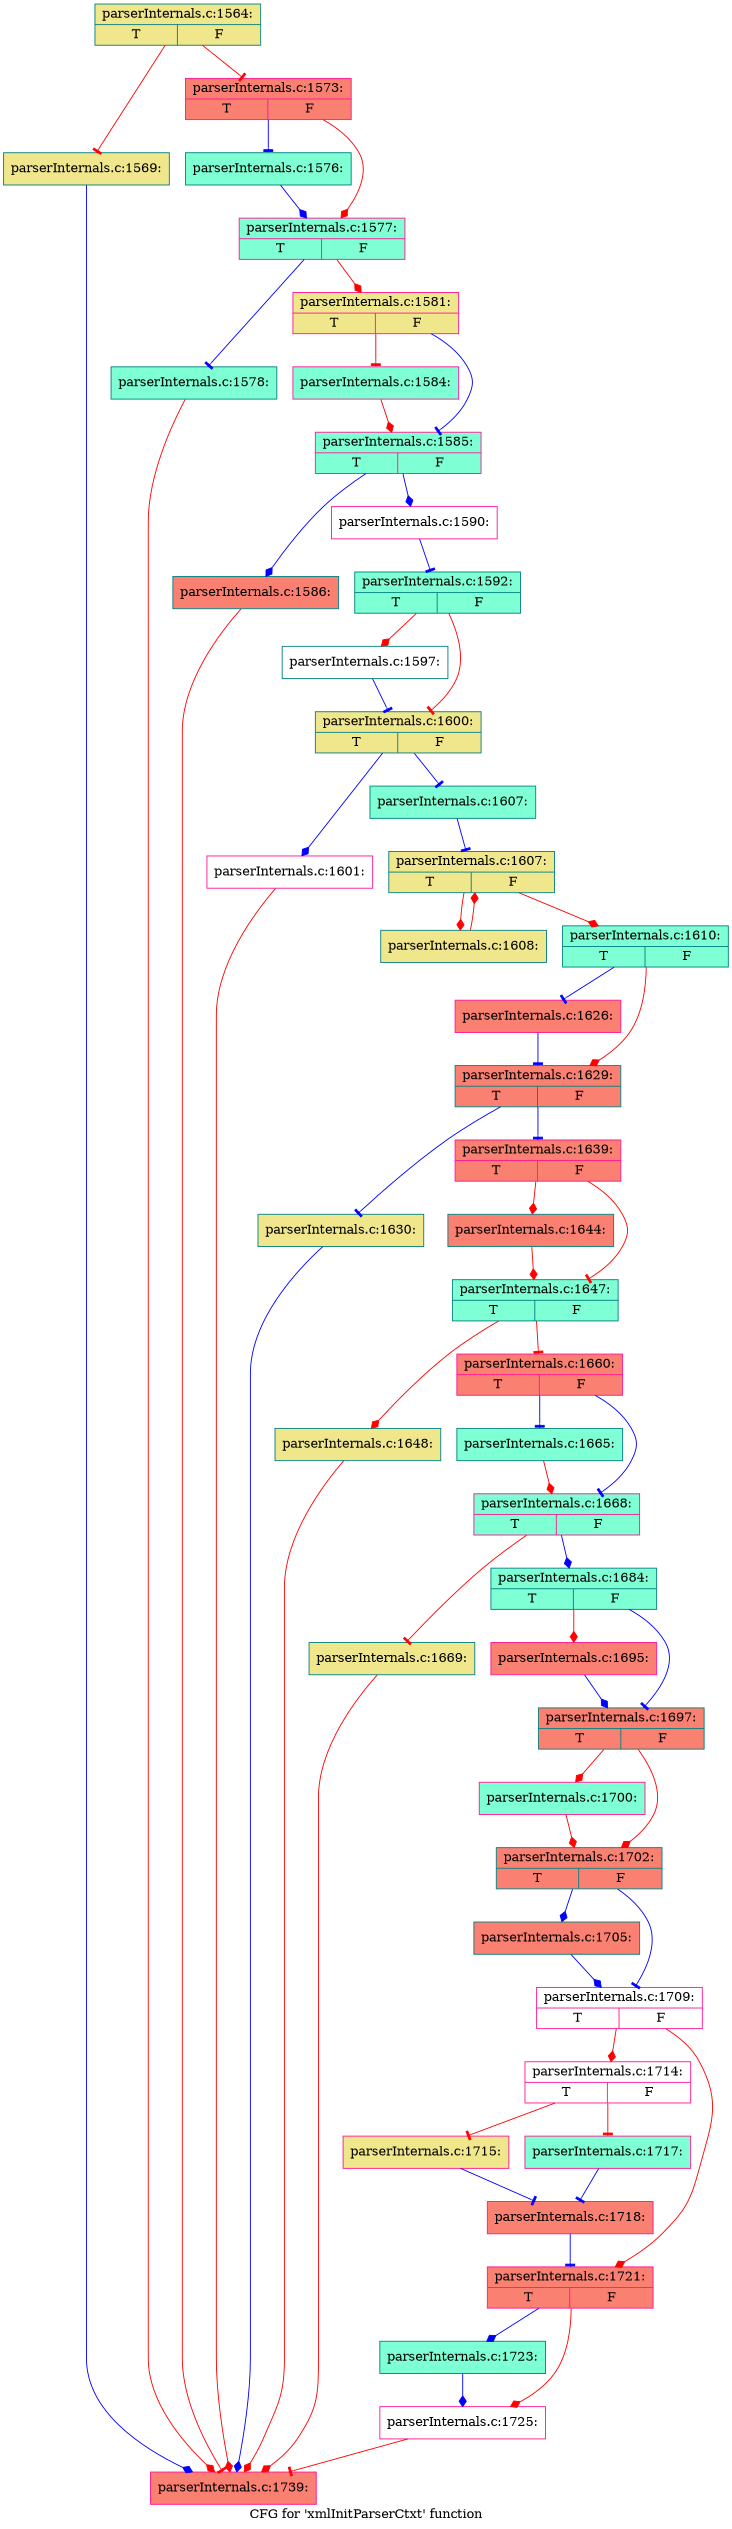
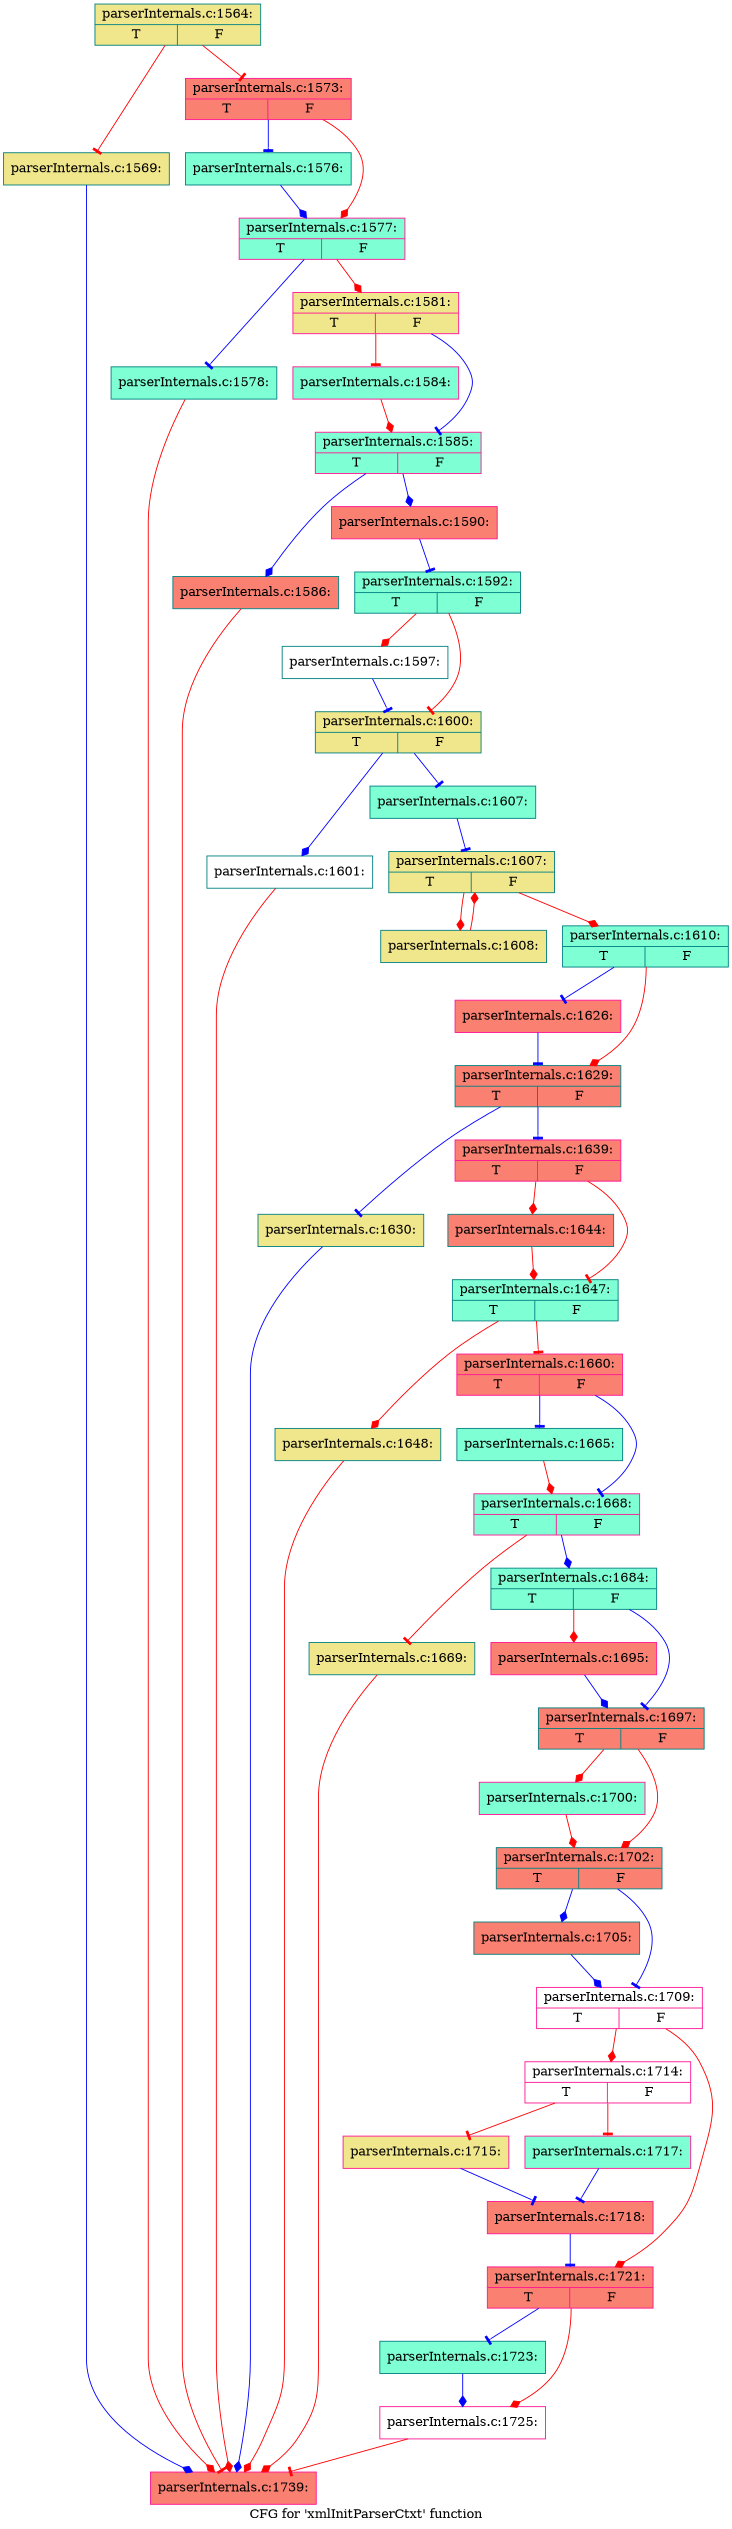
(414, 523) -> (414, 523)
(290, 872) -> (290, 872)
(517, 2322) -> (515, 2323)
